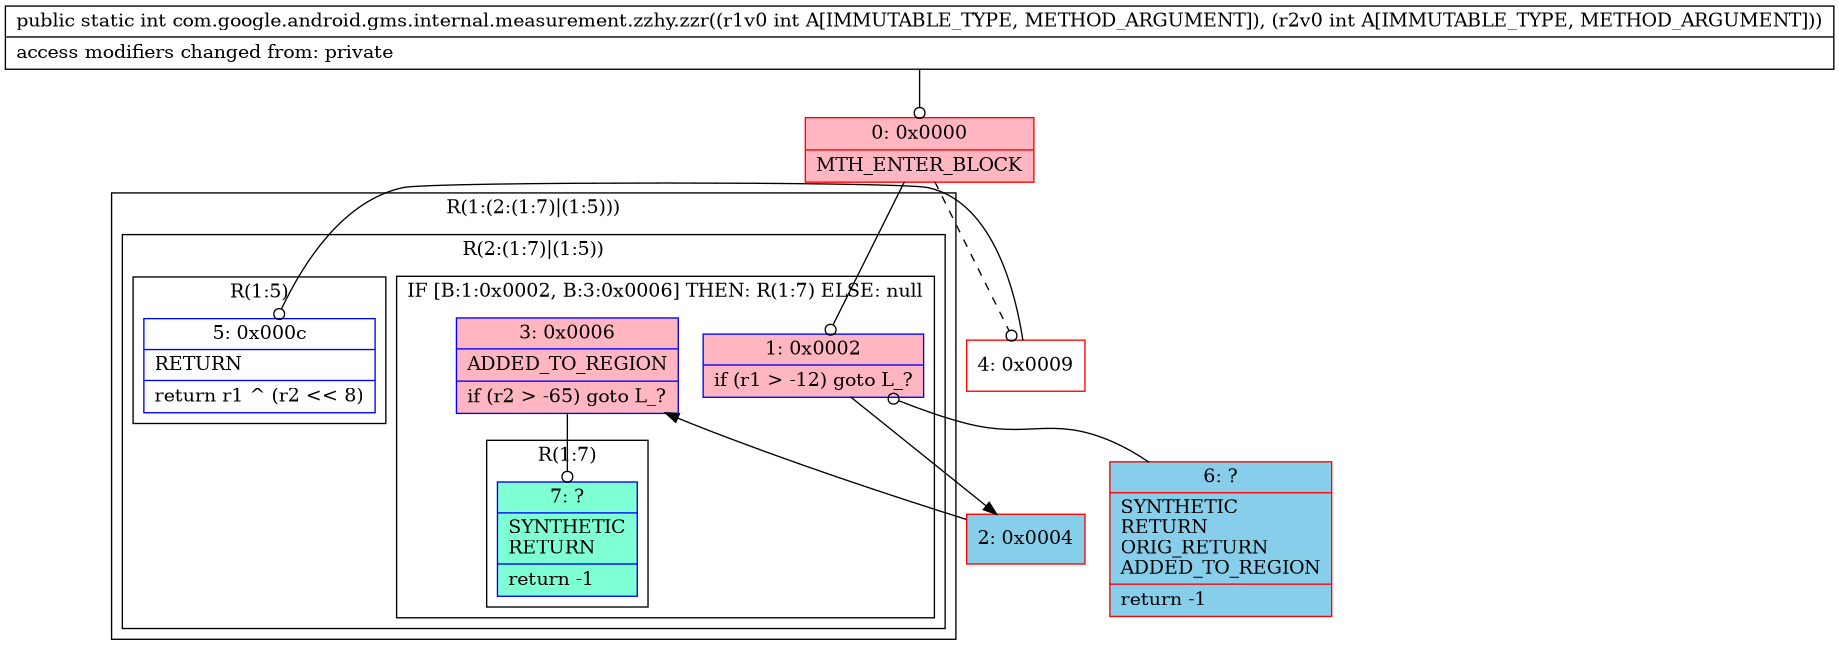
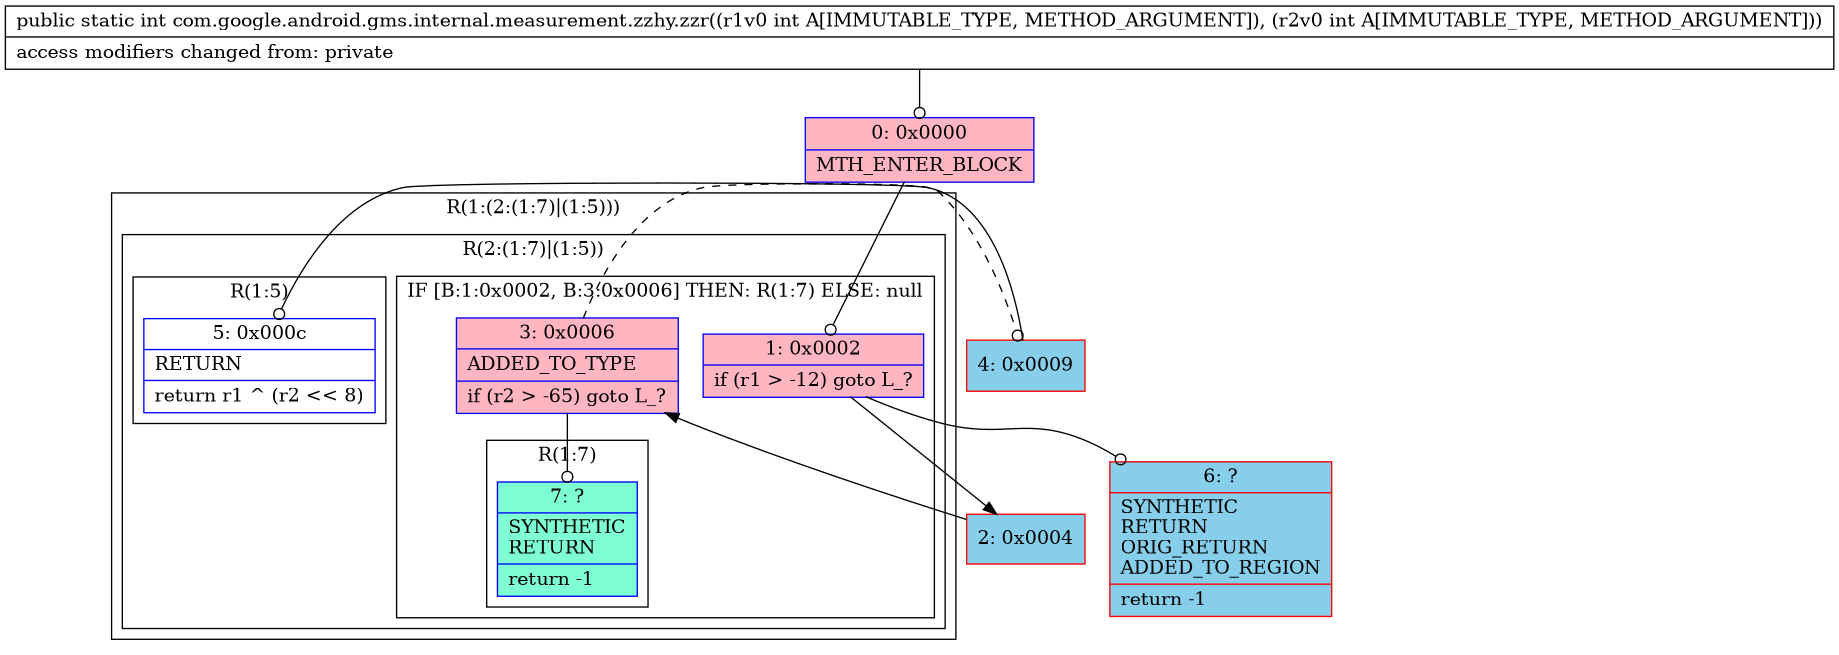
(920, 150) -> (920, 150)
(972, 256) -> (667, 203)
(567, 364) -> (553, 364)
(1026, 366) -> (1026, 366)
(1026, 429) -> (991, 429)
